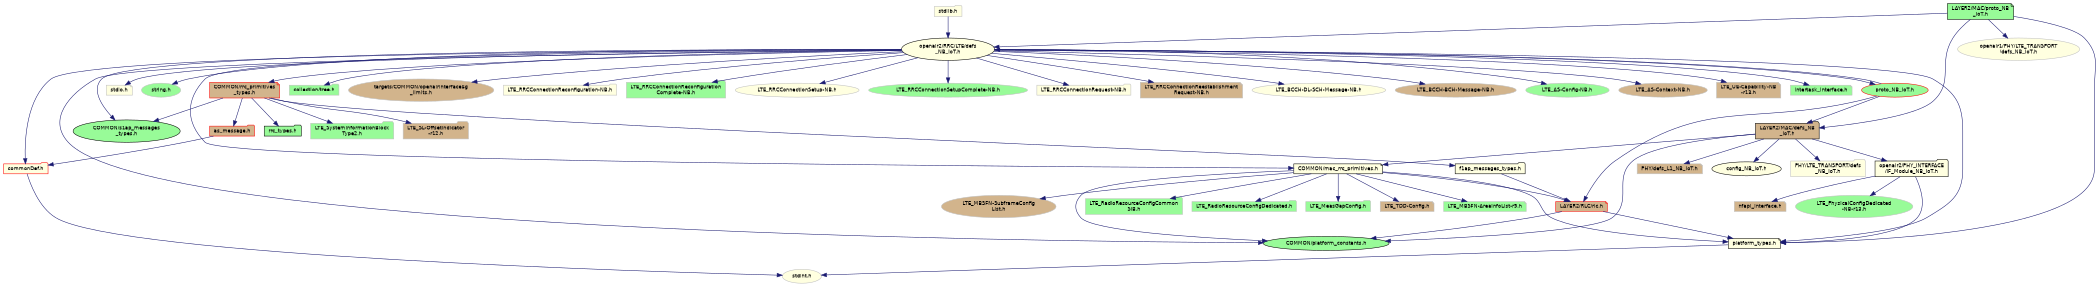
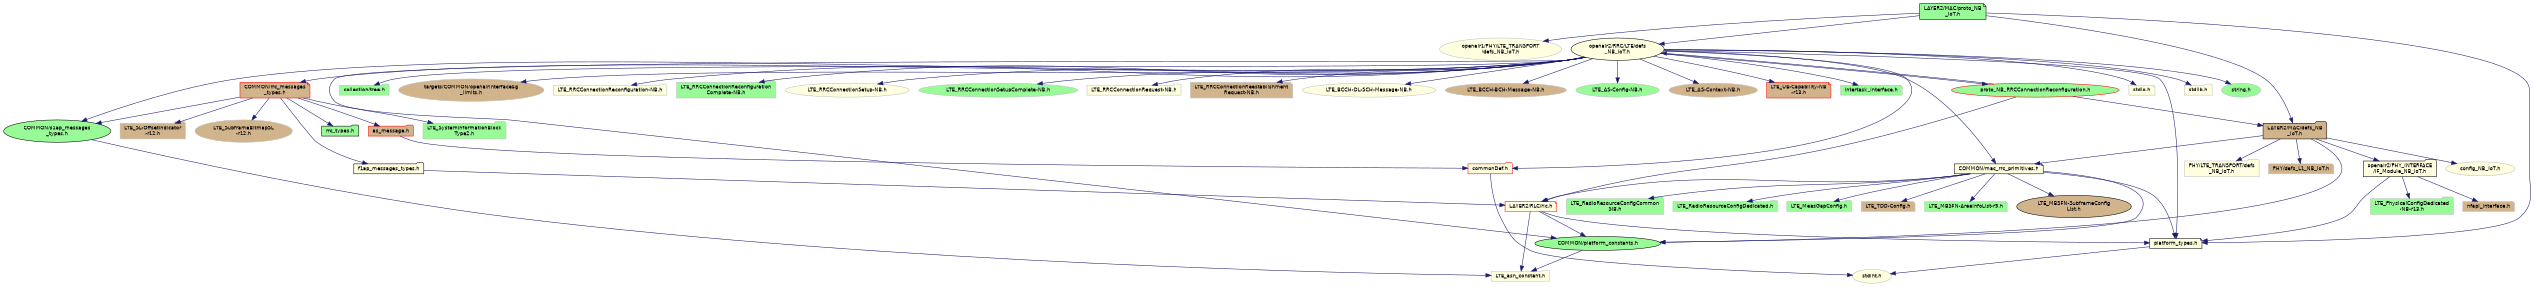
(948, 25) -> (1926, 55)
(245, 90) -> (275, 90)
(1749, 90) -> (1799, 90)
(1895, 90) -> (2035, 90)
none -> (244, 131)
(1747, 169) -> (2480, 169)
(999, 207) -> (2074, 207)
(1582, 207) -> (1531, 207)
(1854, 207) -> (2412, 207)
none -> (1520, 276)
